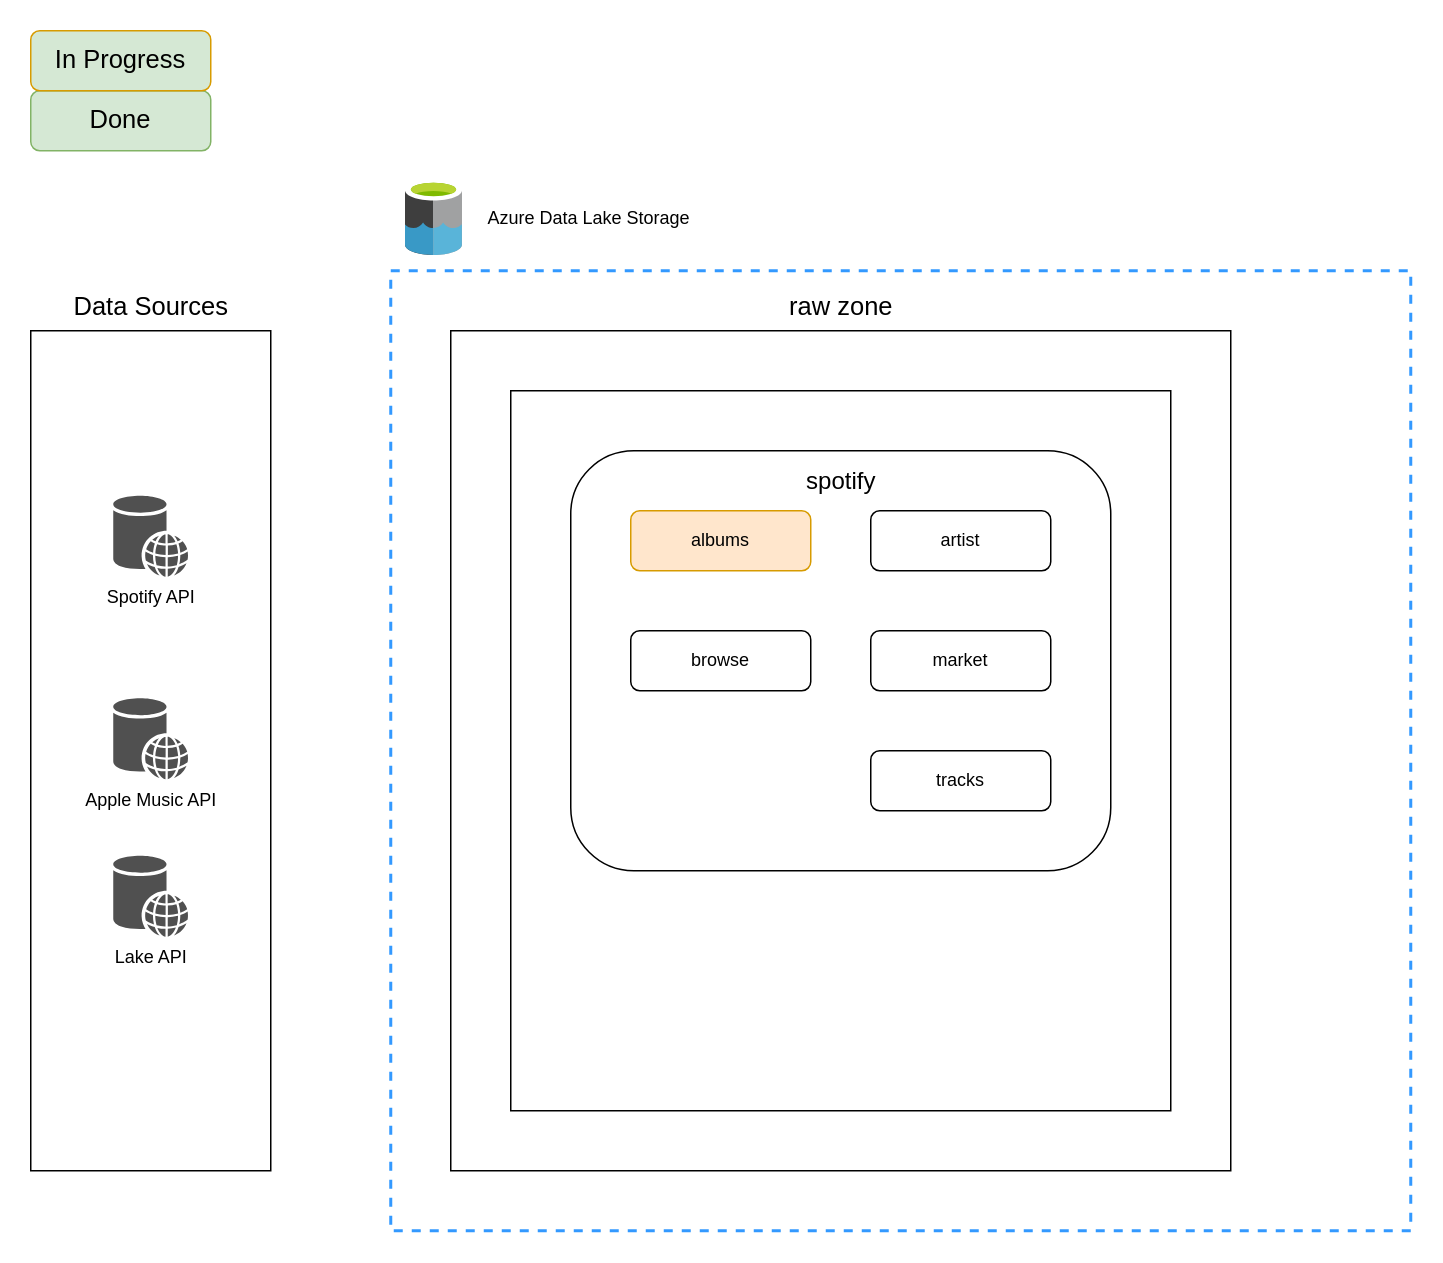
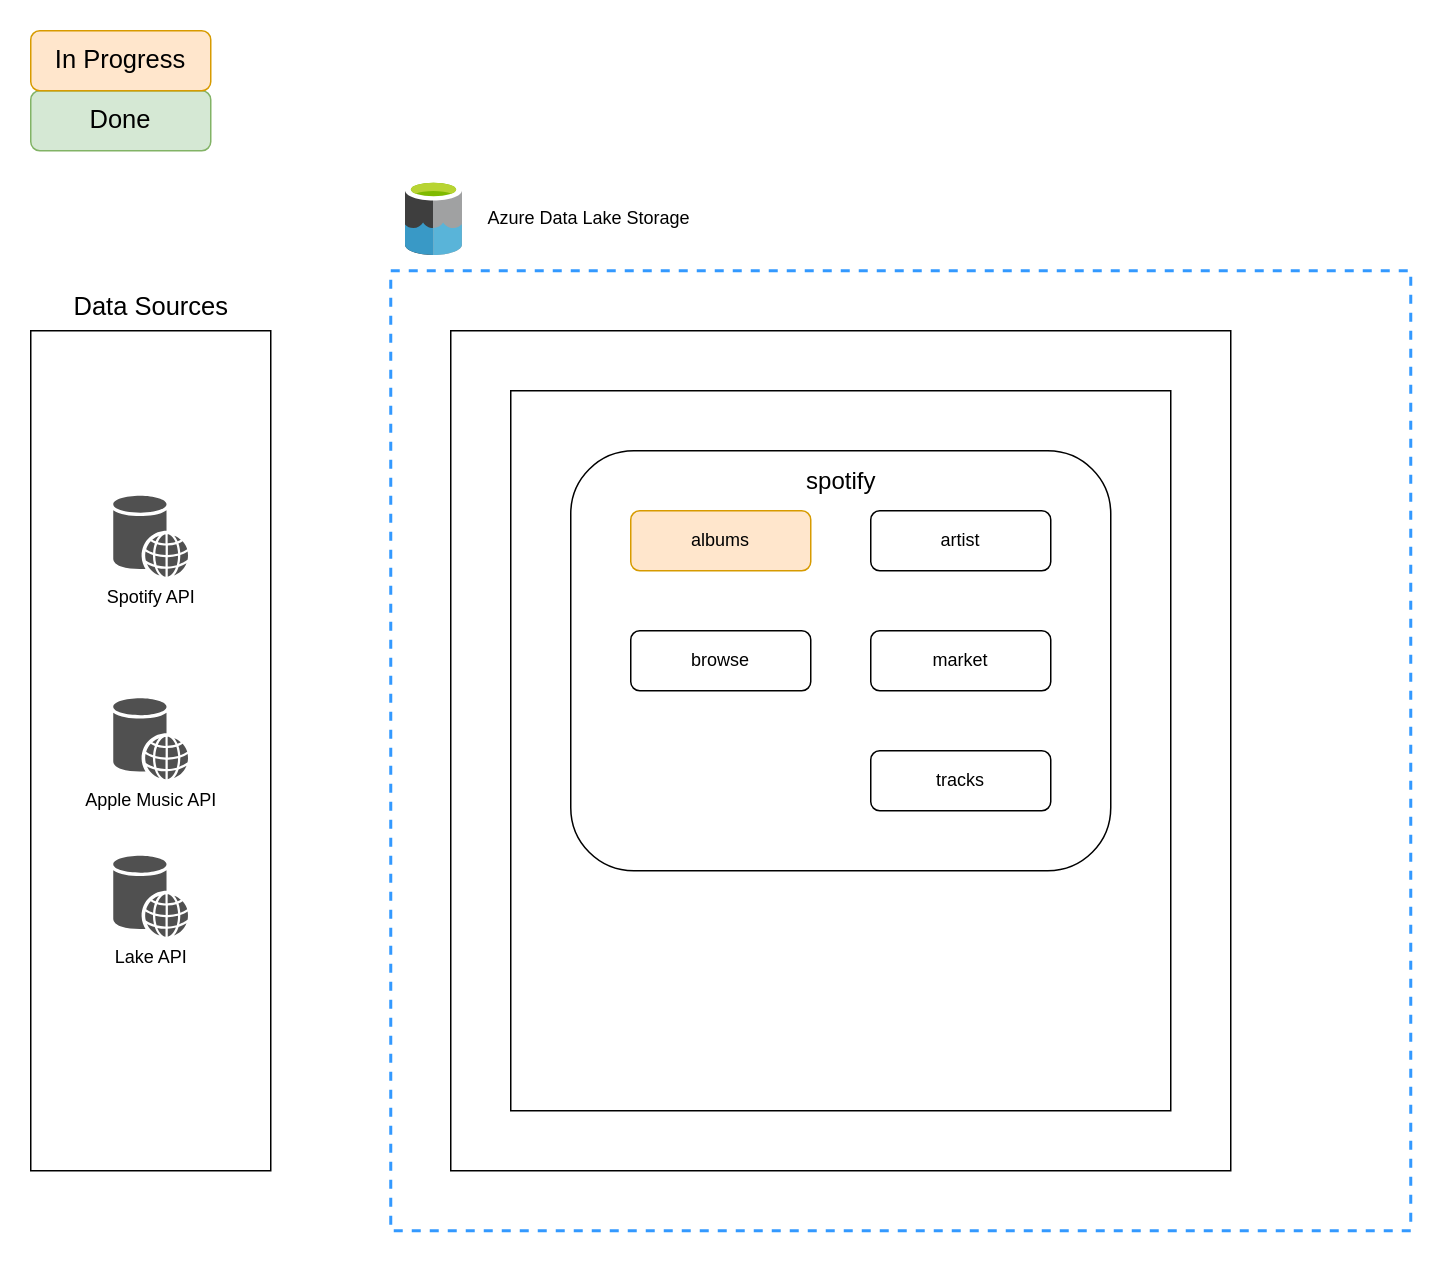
(121, 61) -> (121, 61)
(841, 308) -> none
